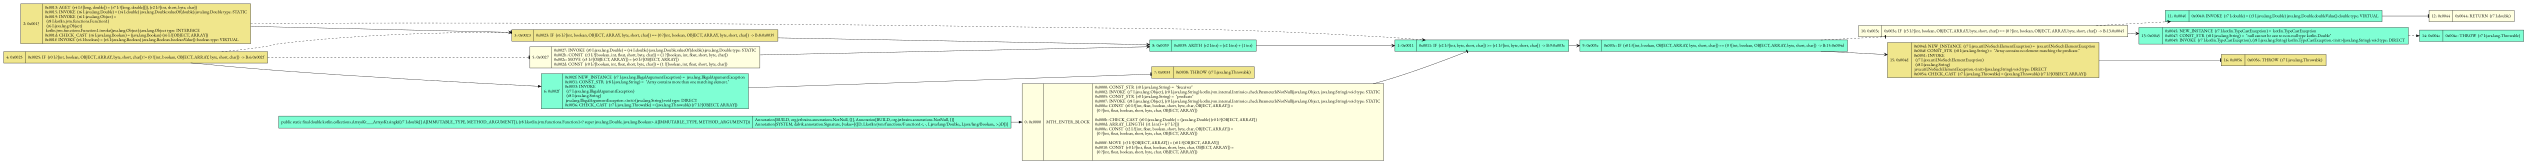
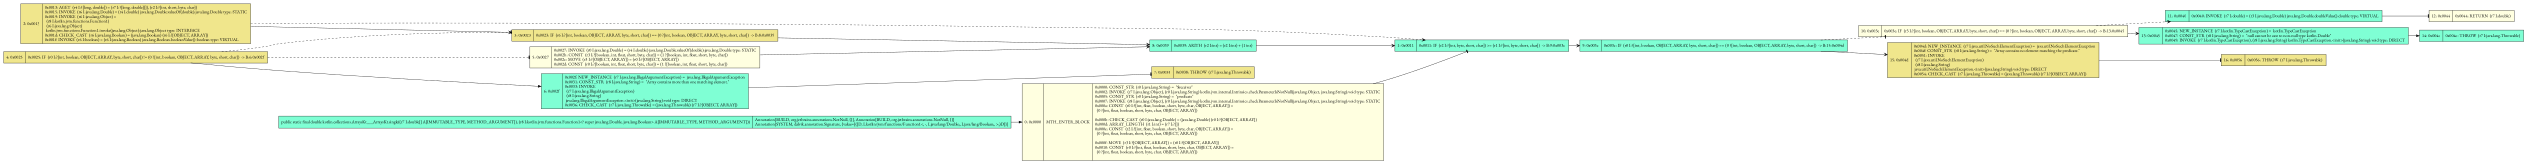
(2412, 36) -> (2412, 36)
